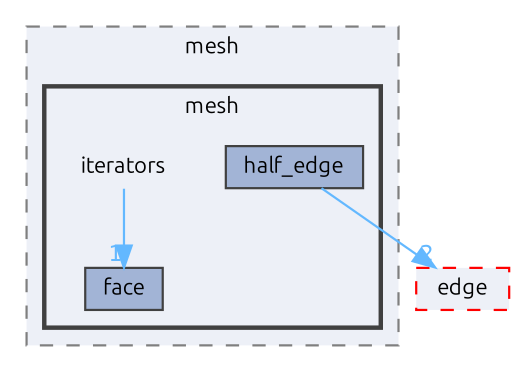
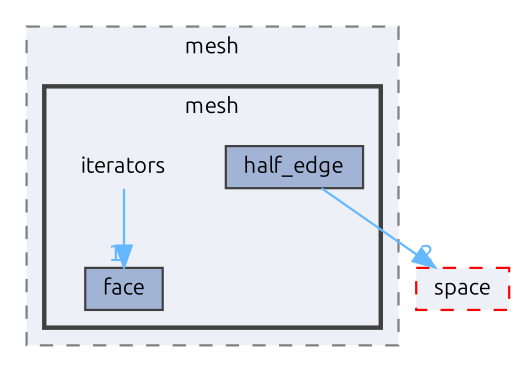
(463, 289) -> (463, 289)
